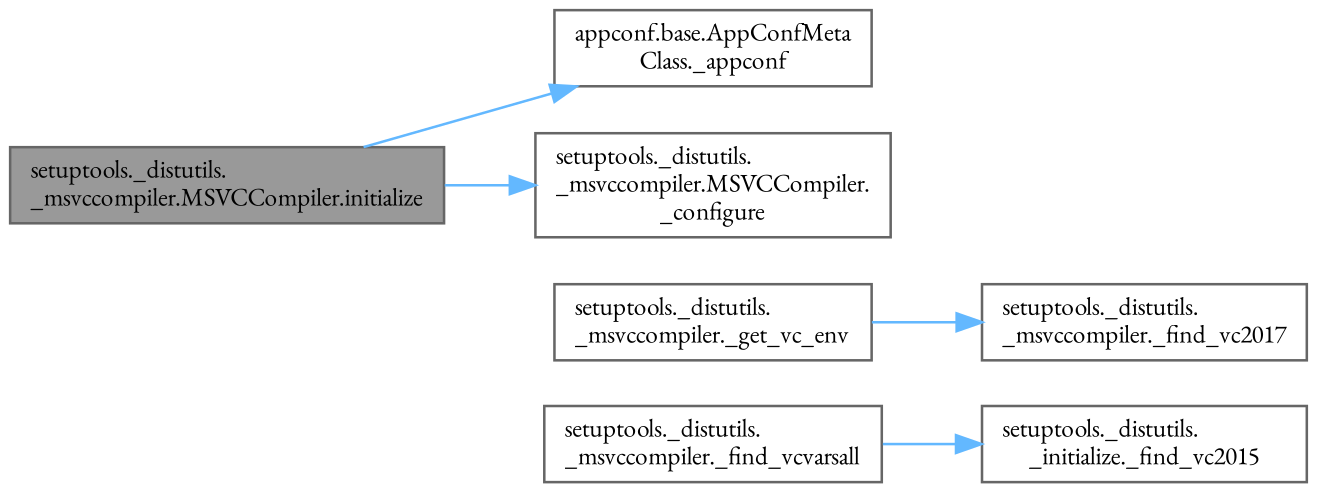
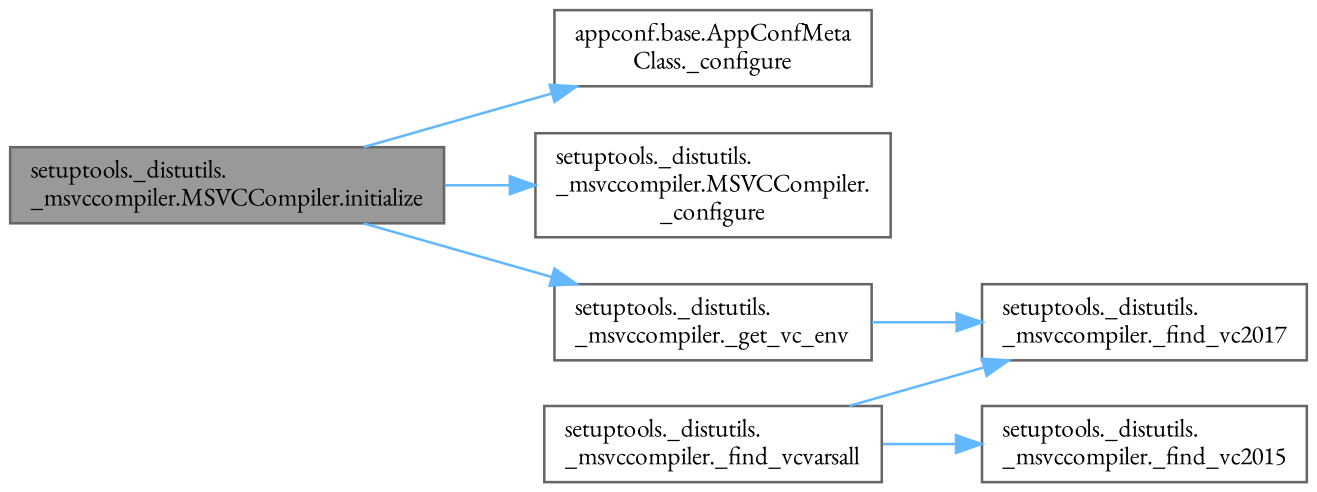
(713, 48) -> (713, 48)
none -> (458, 250)
none -> (916, 387)
(1144, 444) -> (1144, 444)
